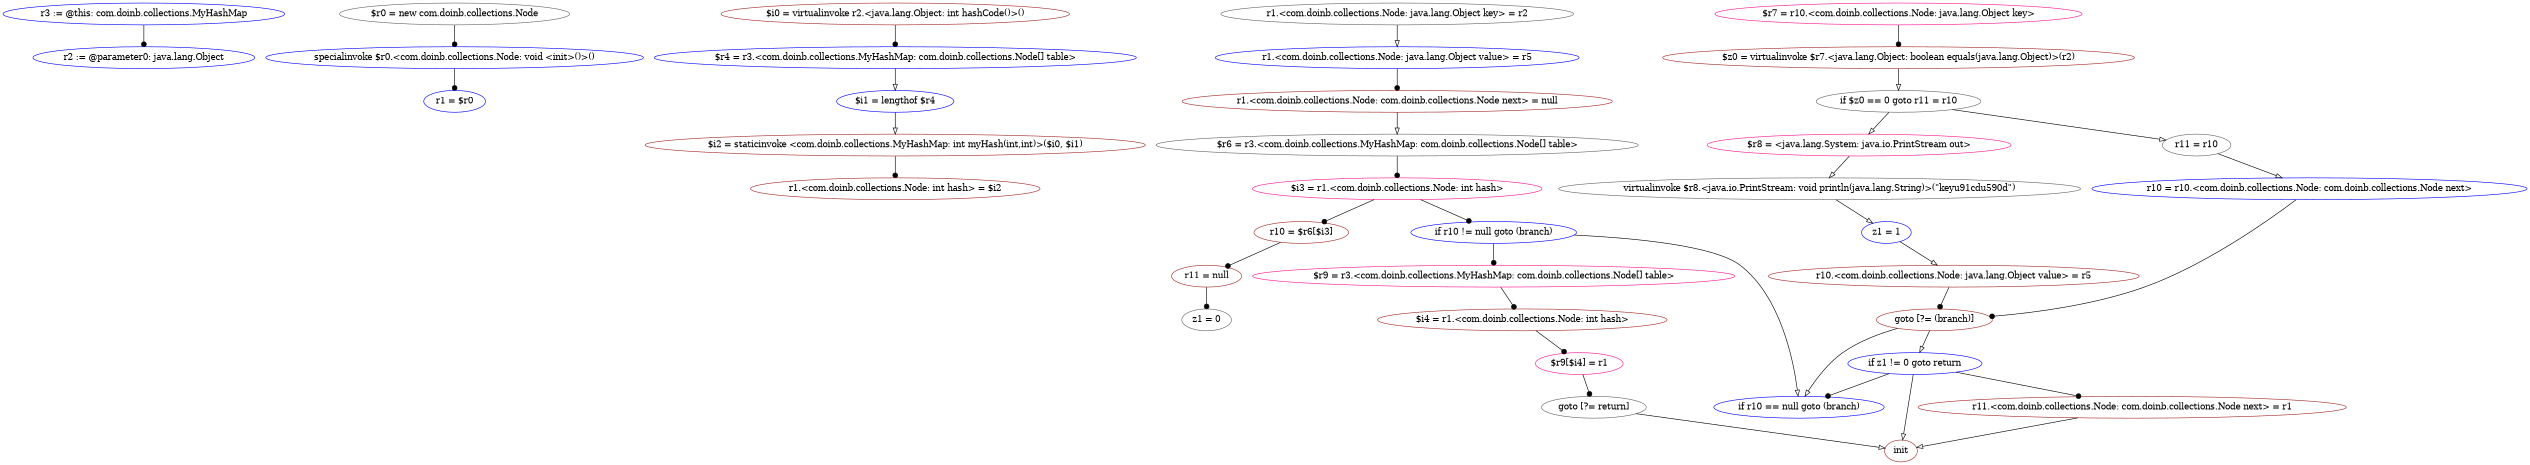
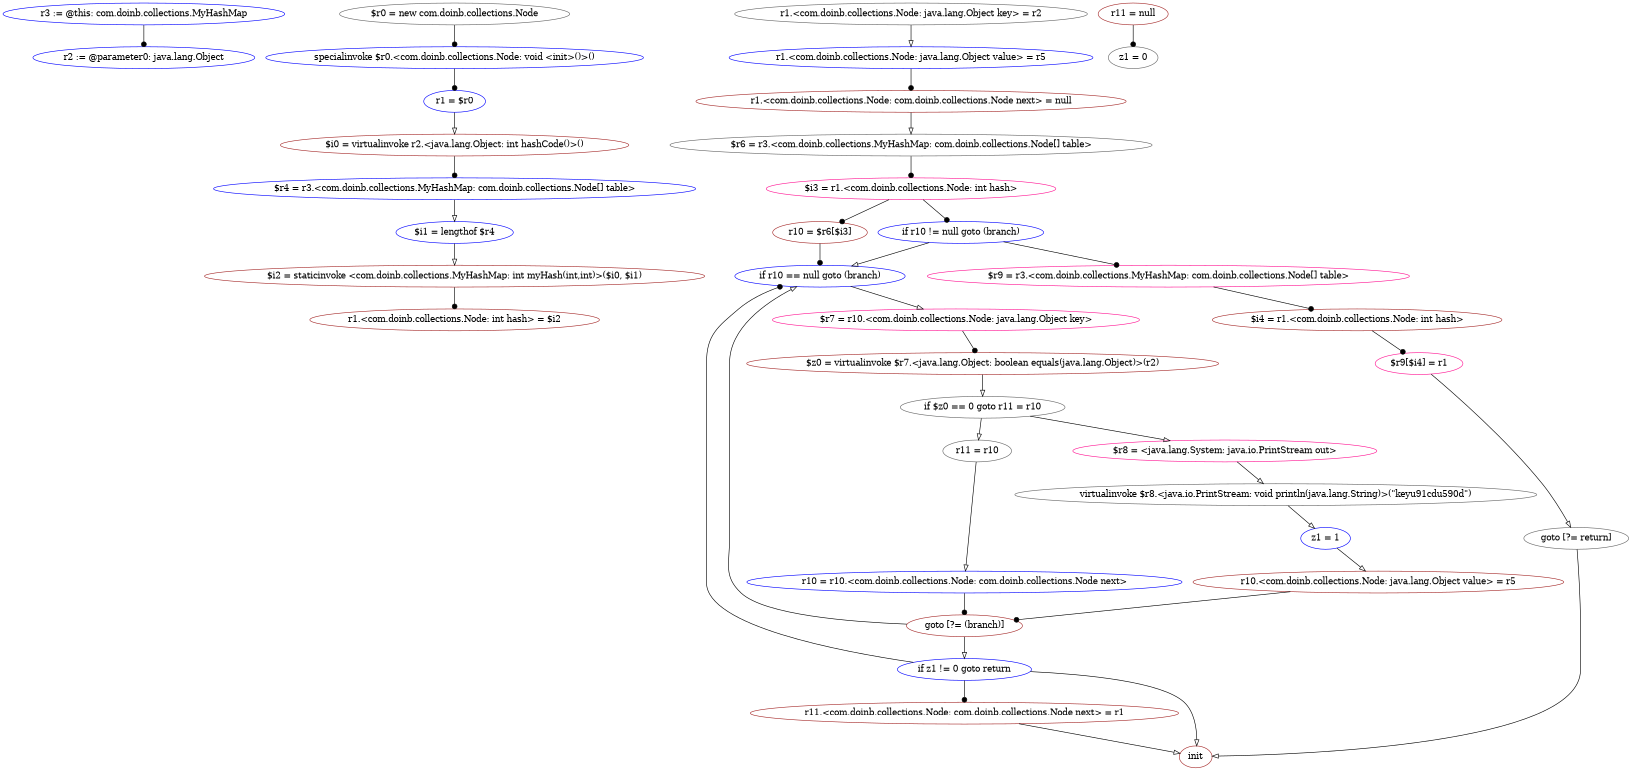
none -> (455, 120)
(1255, 254) -> (820, 252)
none -> (884, 297)
(1586, 383) -> (1505, 443)
